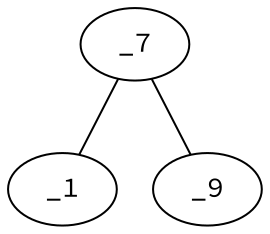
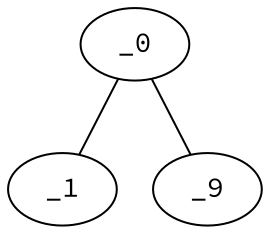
(135, 44) -> (135, 44)
